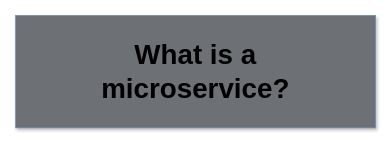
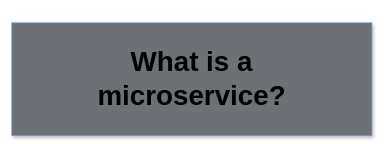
(195, 72) -> (192, 79)
